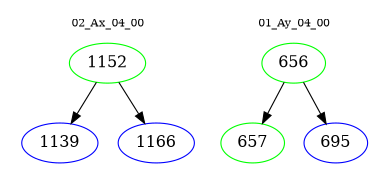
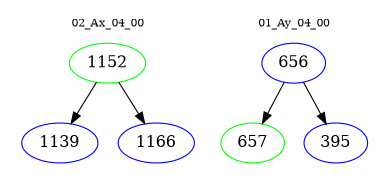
(294, 63) -> (294, 63)
(336, 143) -> (336, 143)
